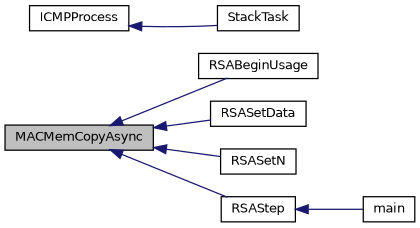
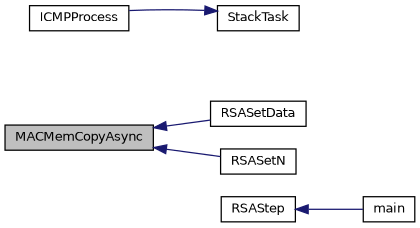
(180, 27) -> (167, 10)
(258, 66) -> none
(175, 176) -> none
